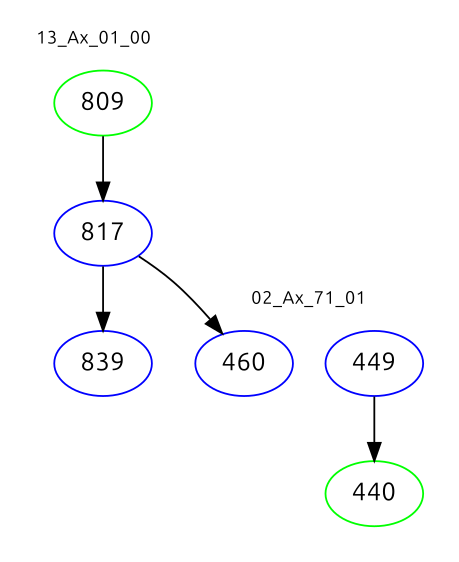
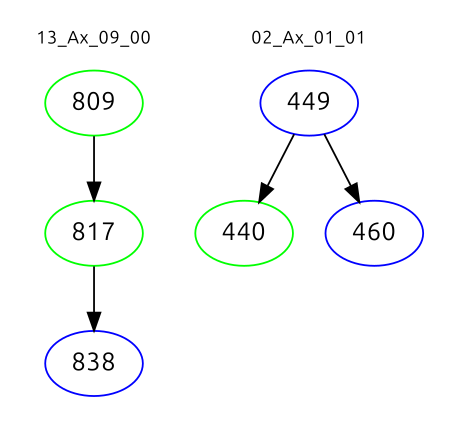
(94, 39) -> (94, 39)
(103, 233) -> (94, 233)
(309, 299) -> (309, 39)
(192, 300) -> (338, 160)
(103, 363) -> (94, 363)
